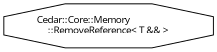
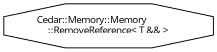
(109, 26) -> (109, 26)
